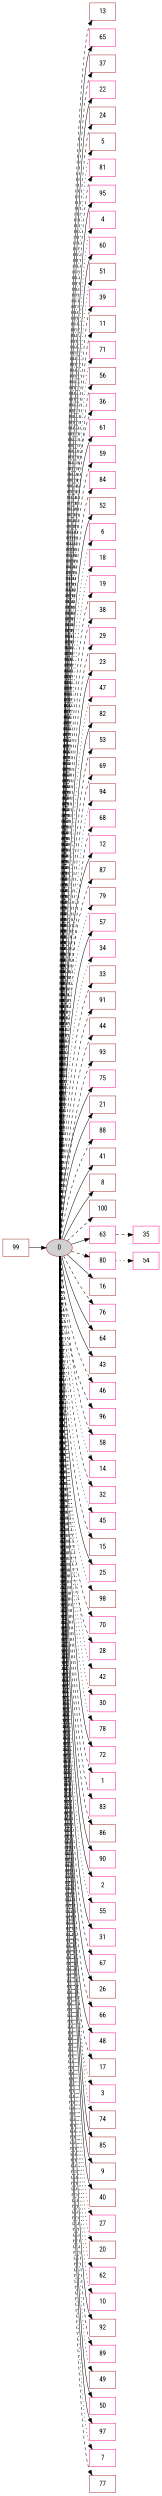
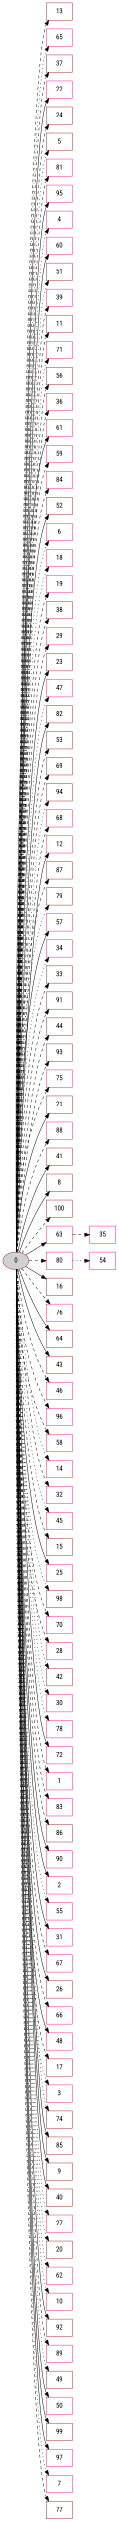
(66, 644) -> (22, 651)
(67, 1164) -> (23, 1170)
(35, 1248) -> (22, 1845)
